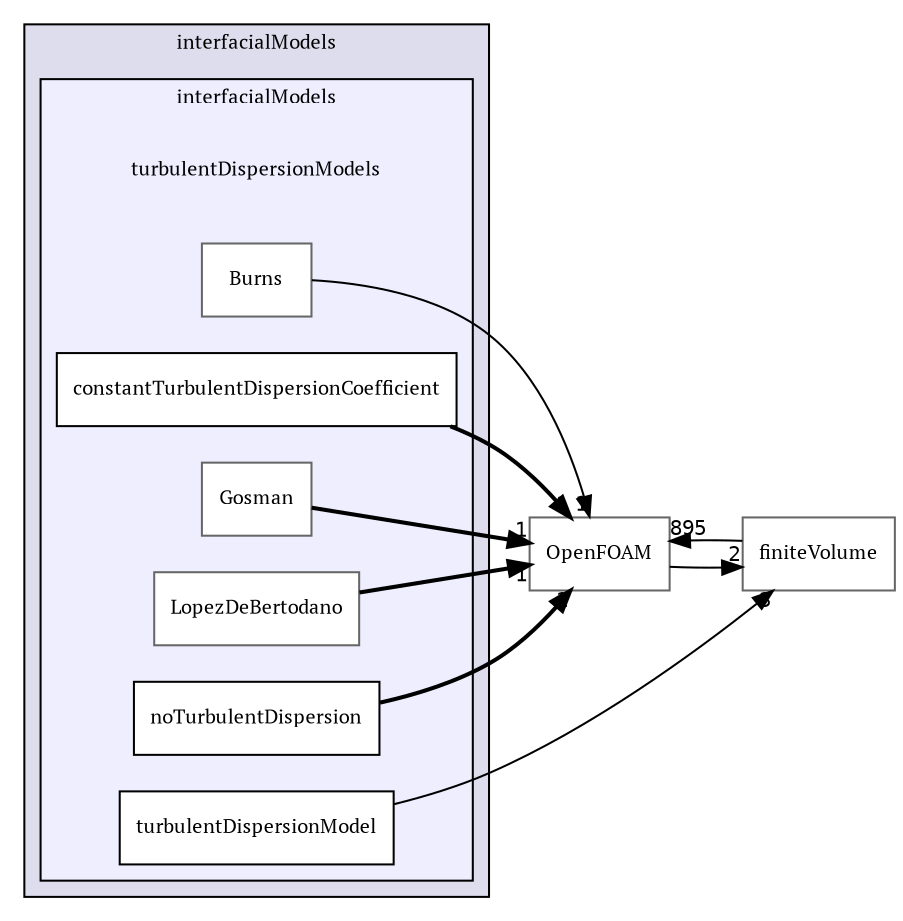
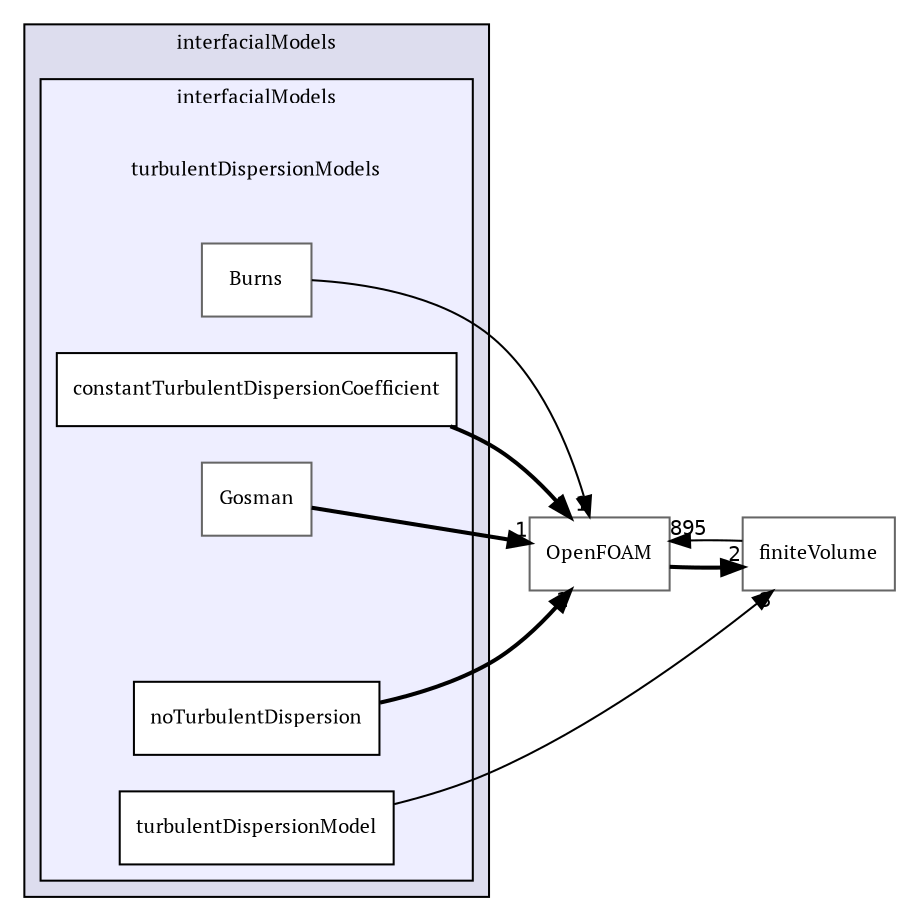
(696, 568) -> (696, 568)
(257, 609) -> none
